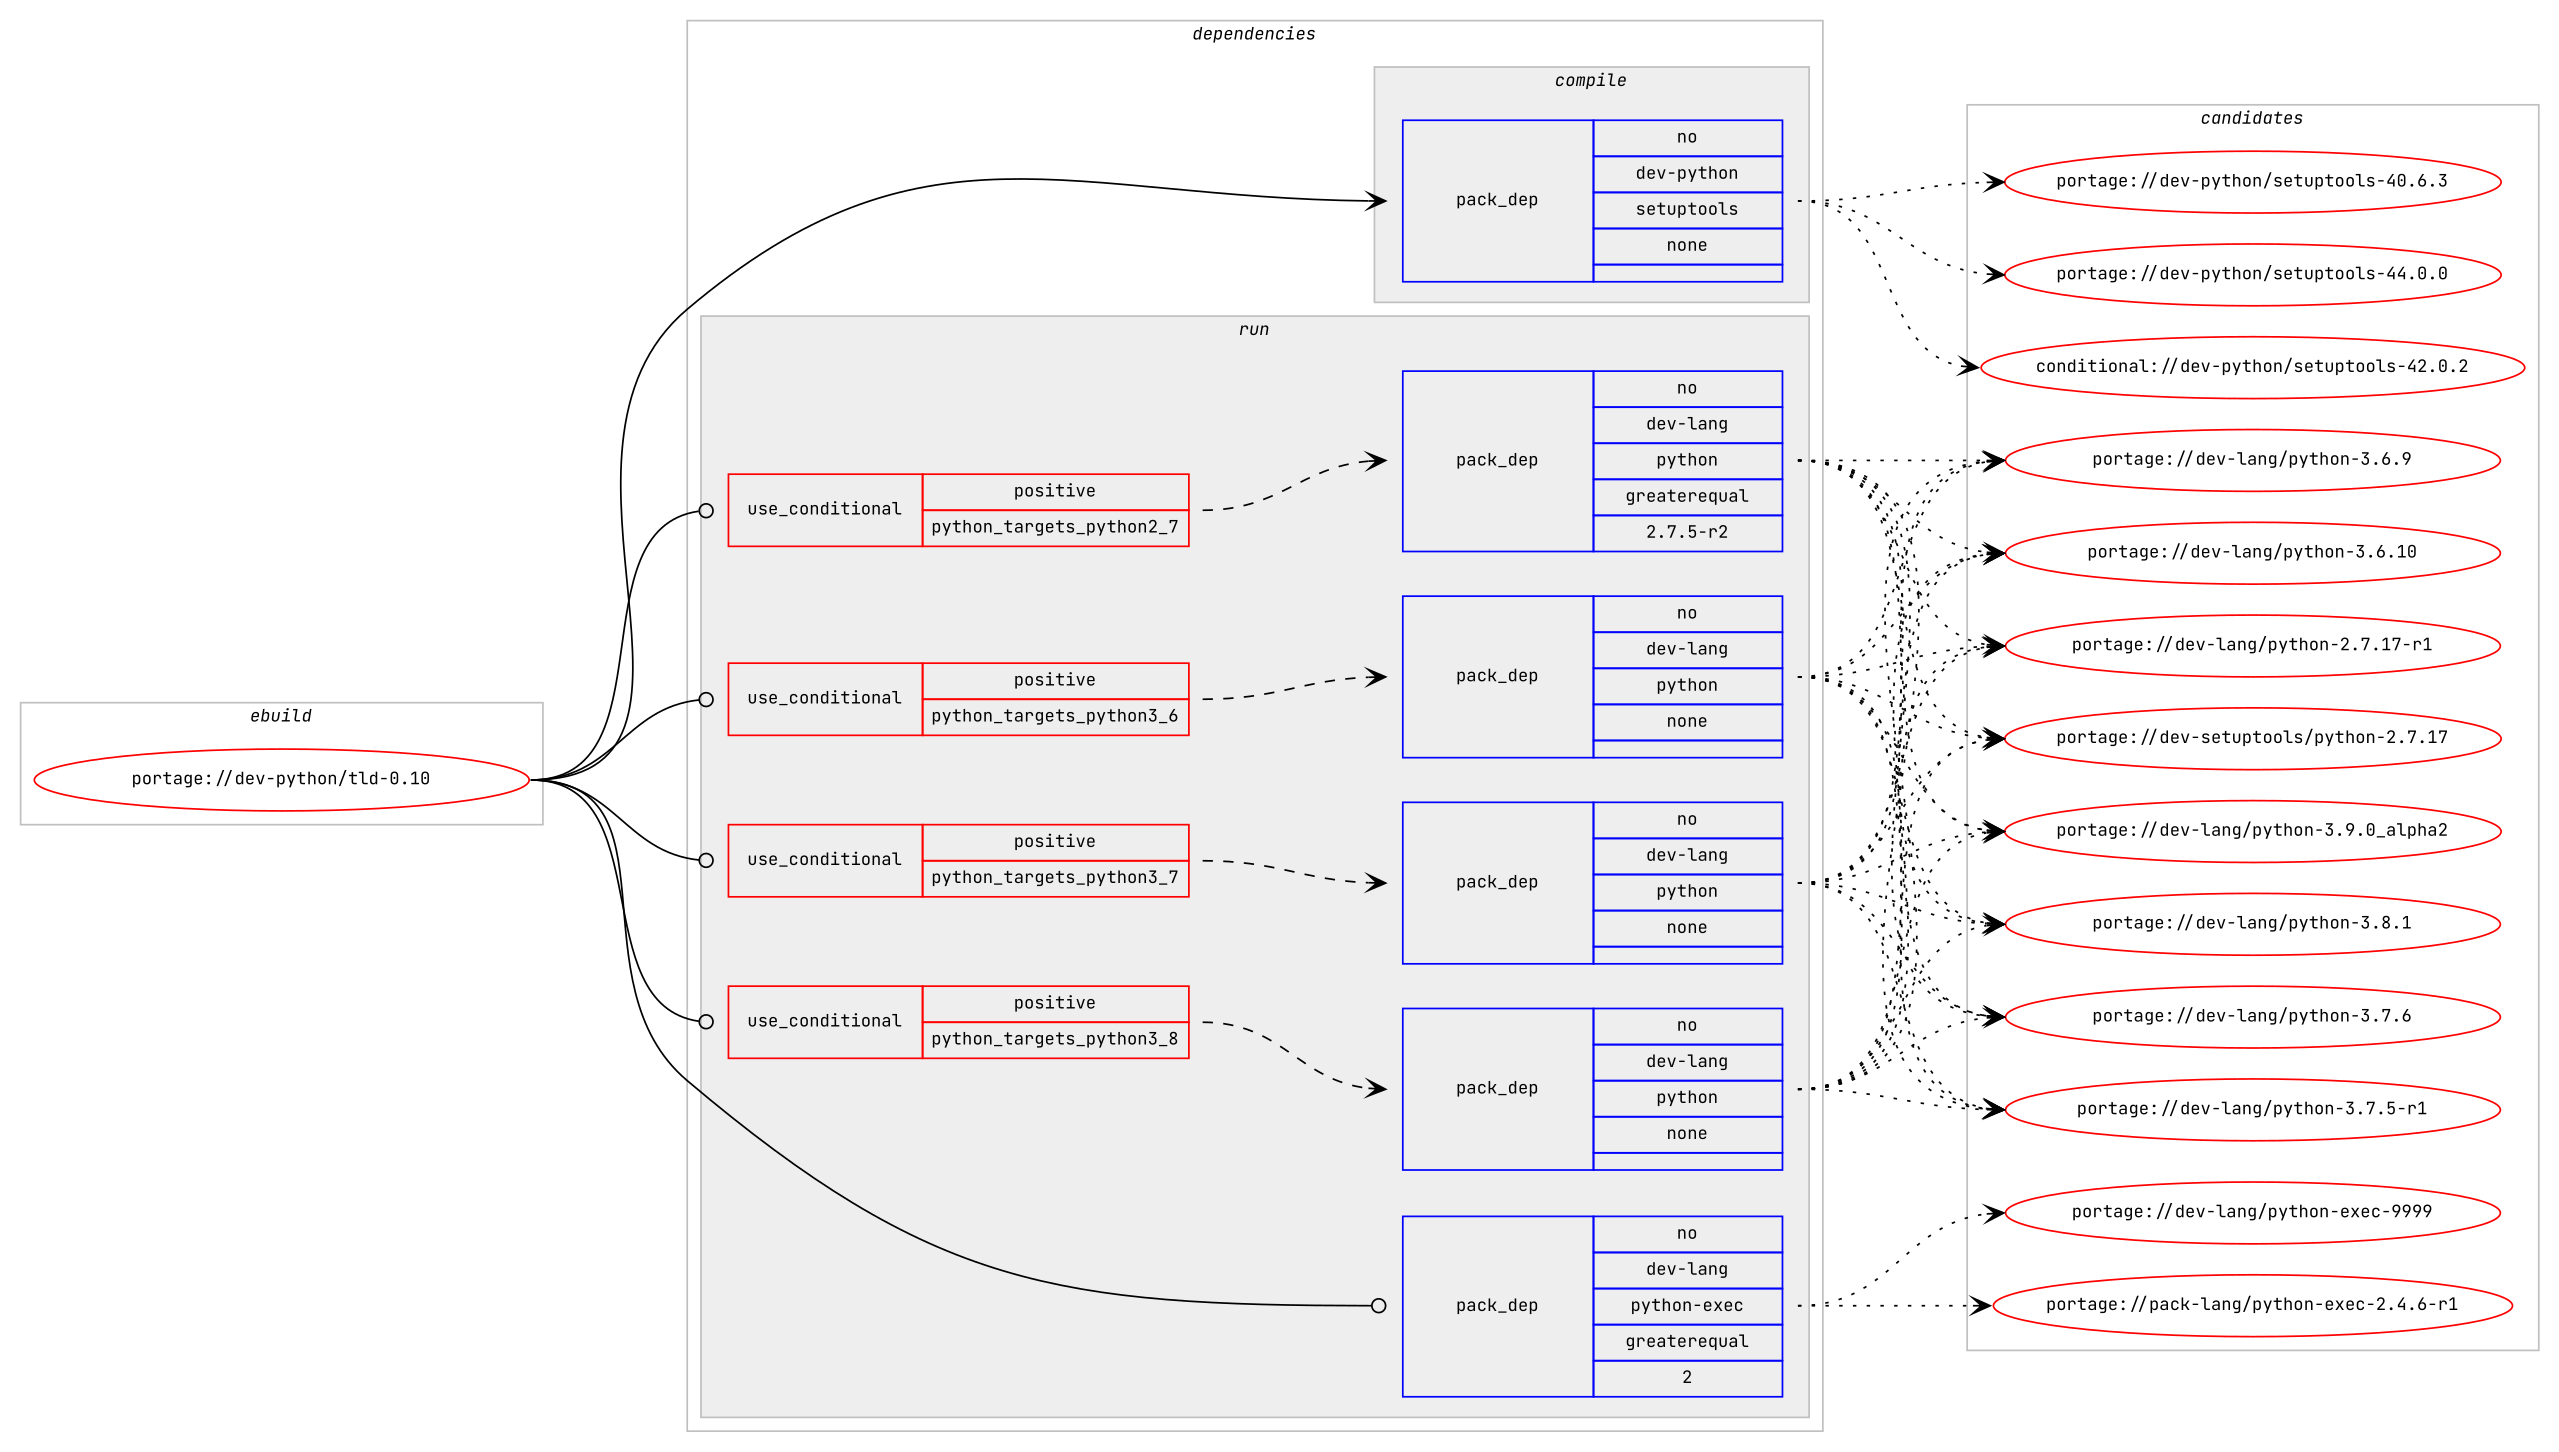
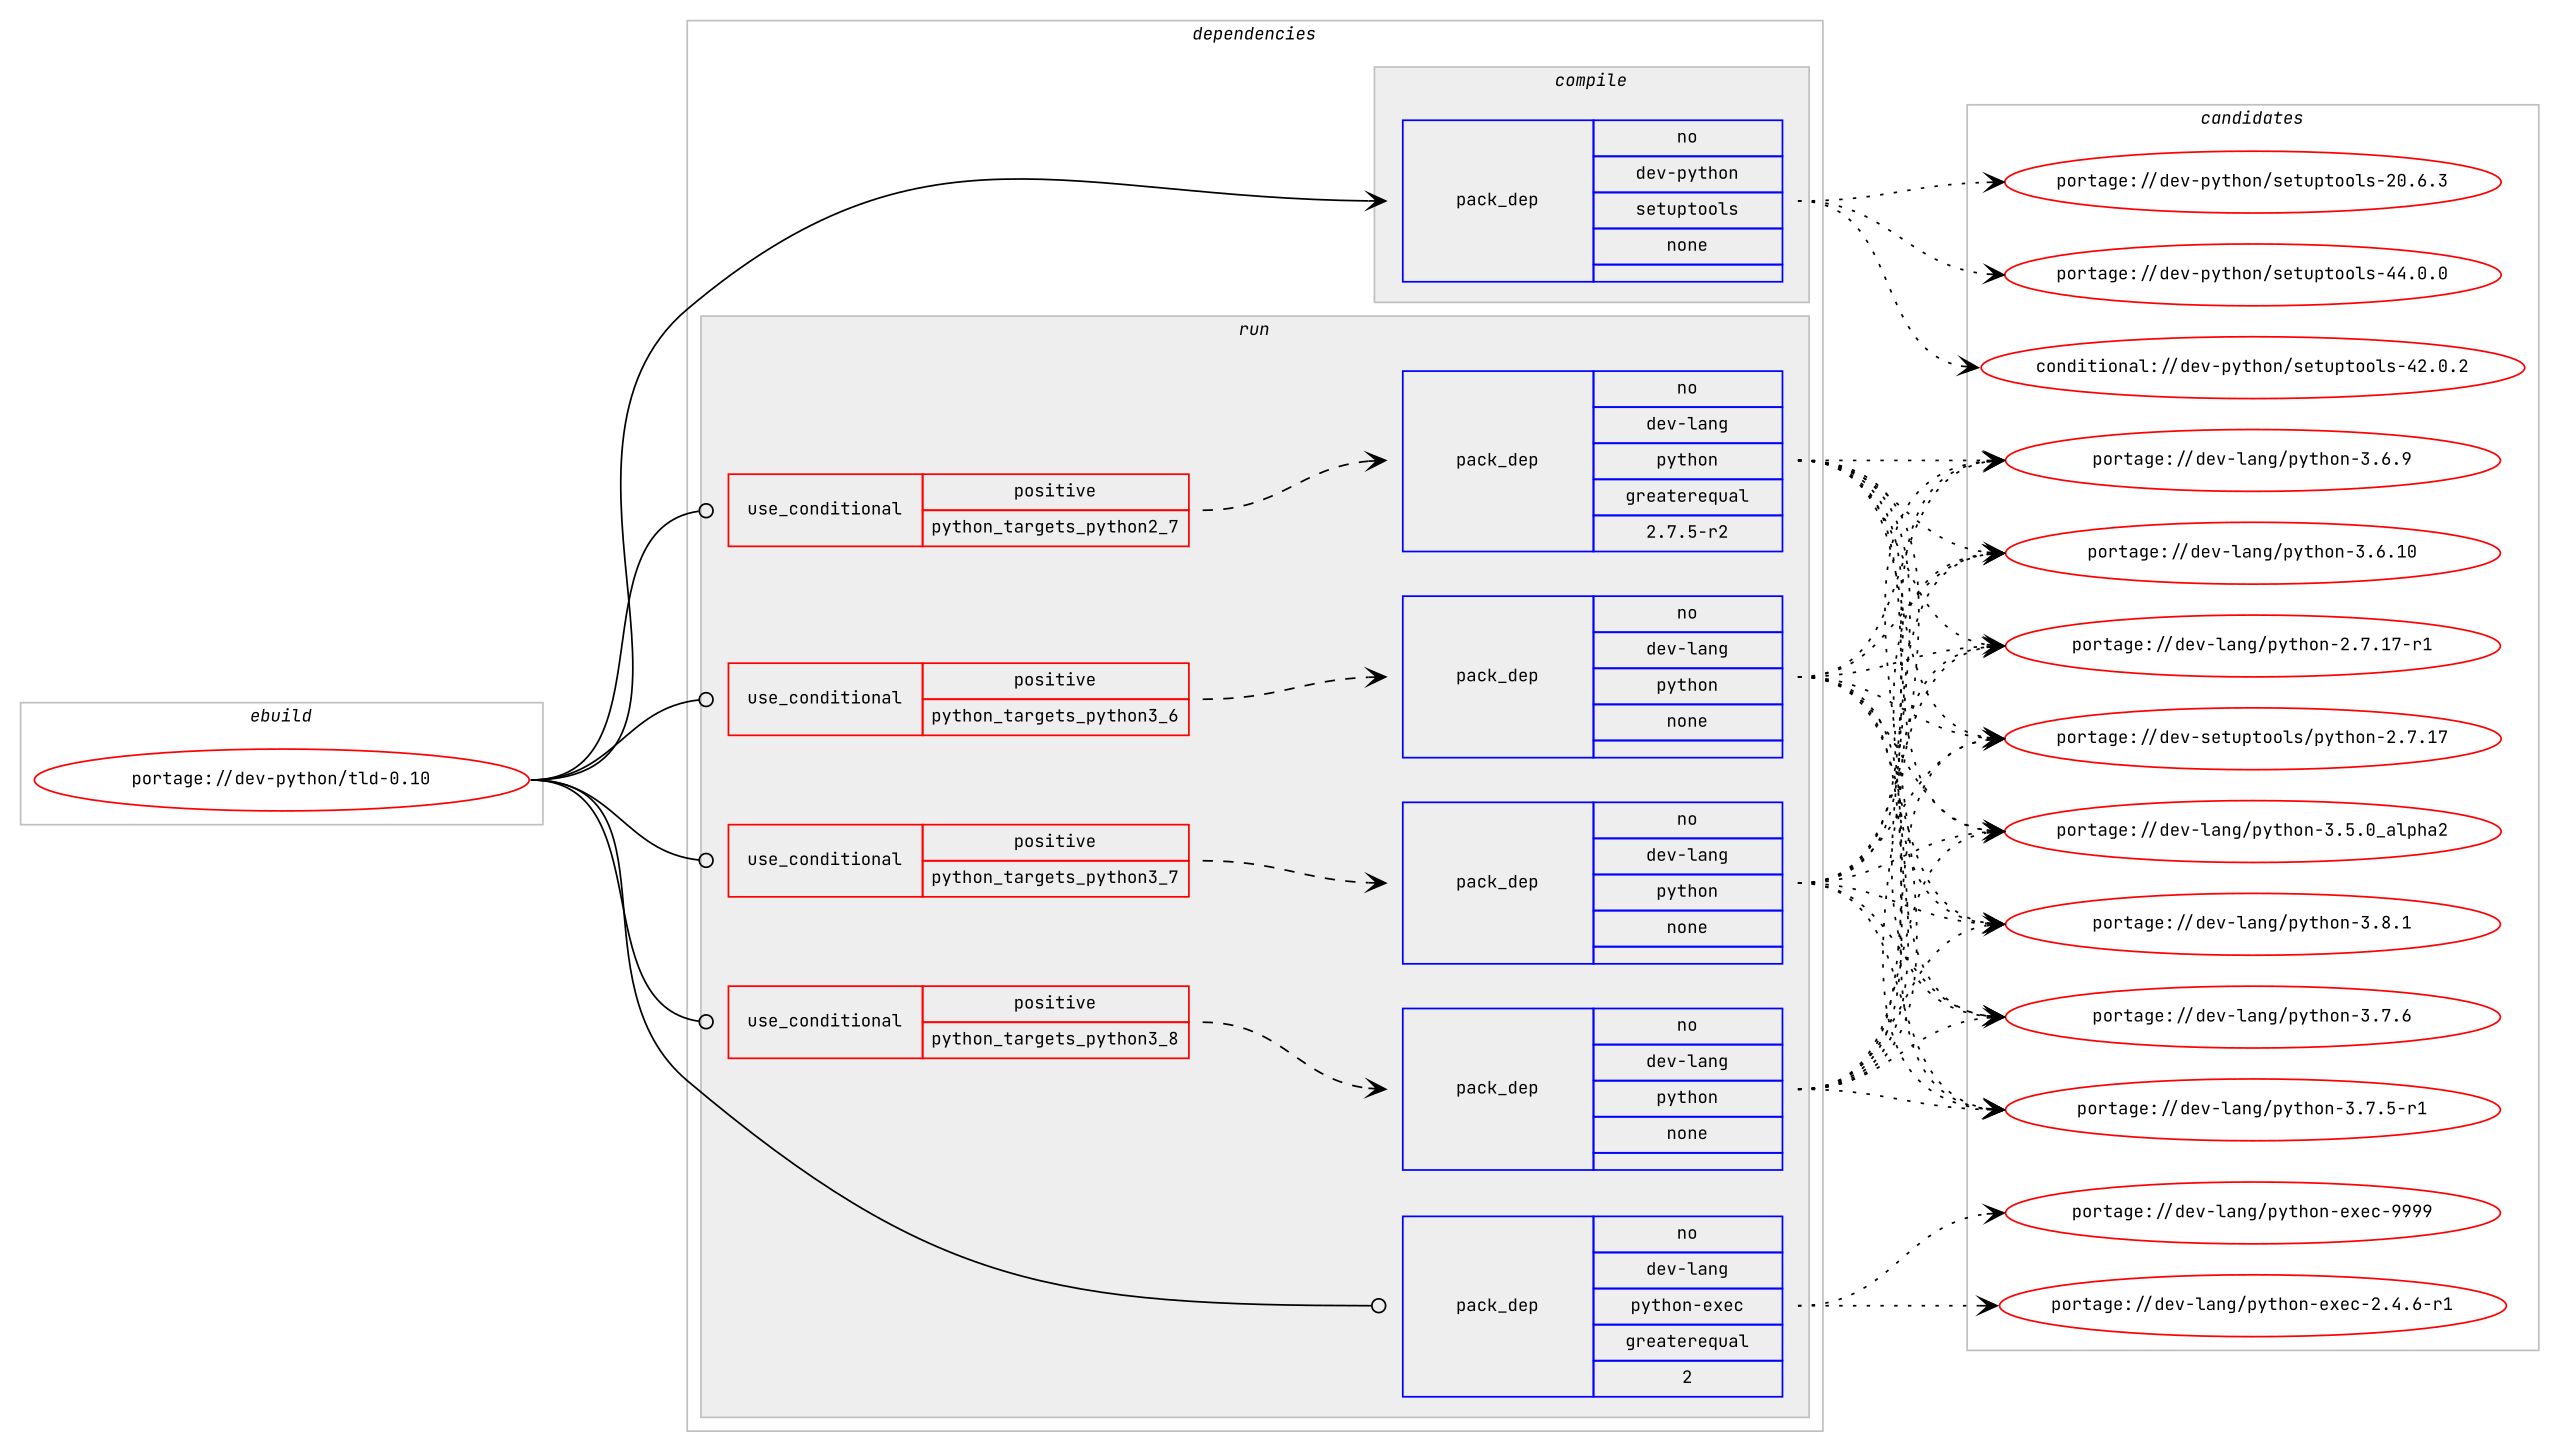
(2253, 182) -> (2253, 182)
(2253, 832) -> (2253, 832)
(2253, 1306) -> (2253, 1306)
